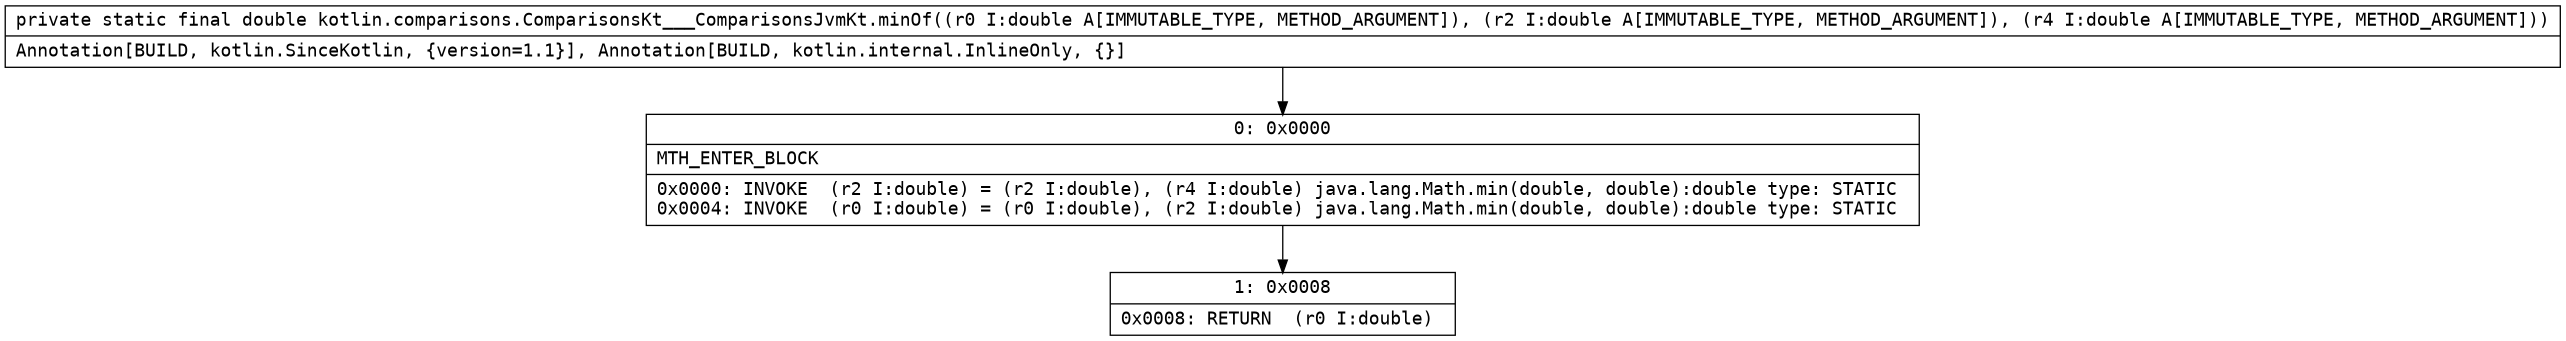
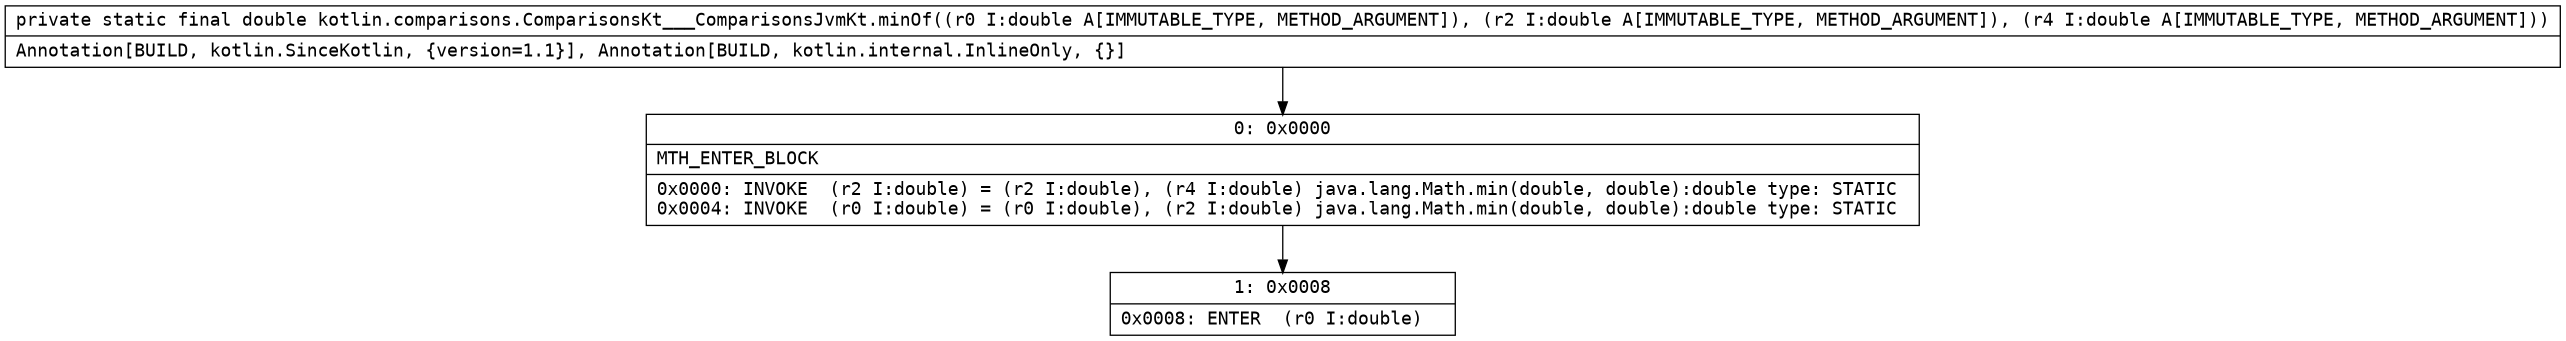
(1283, 319) -> (1278, 319)
